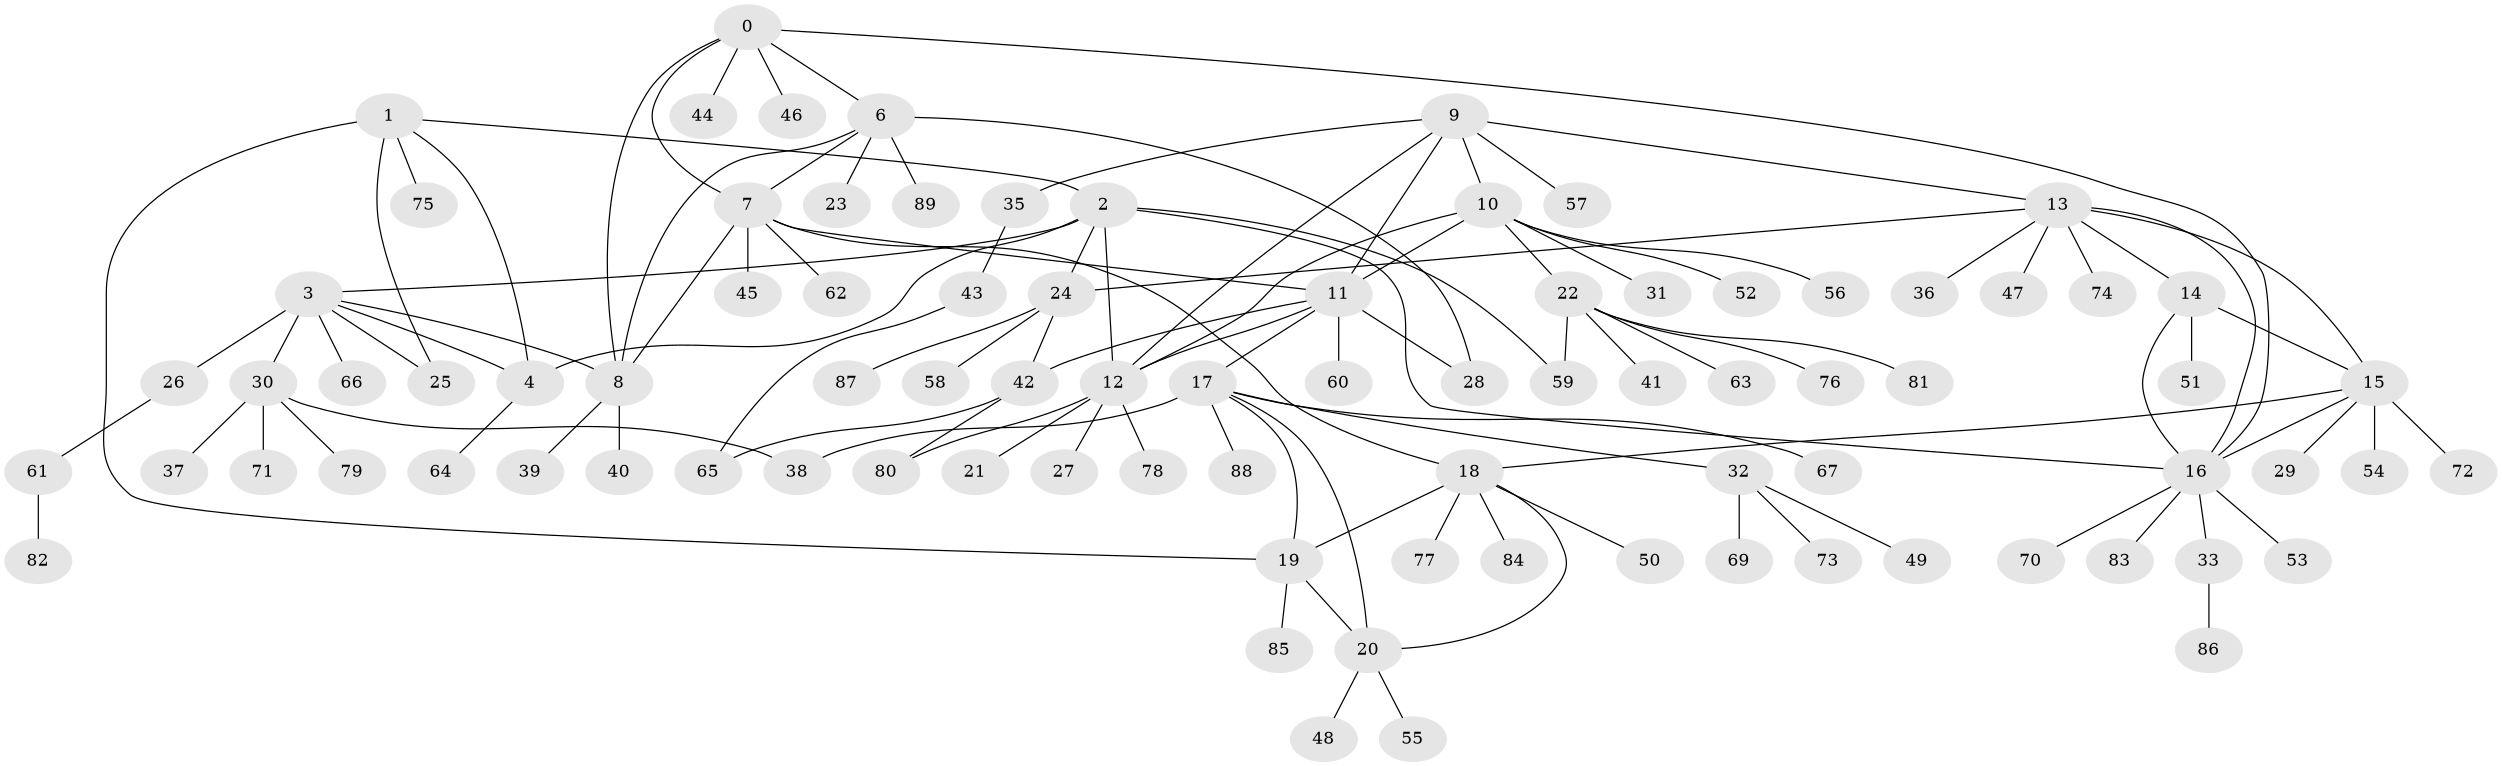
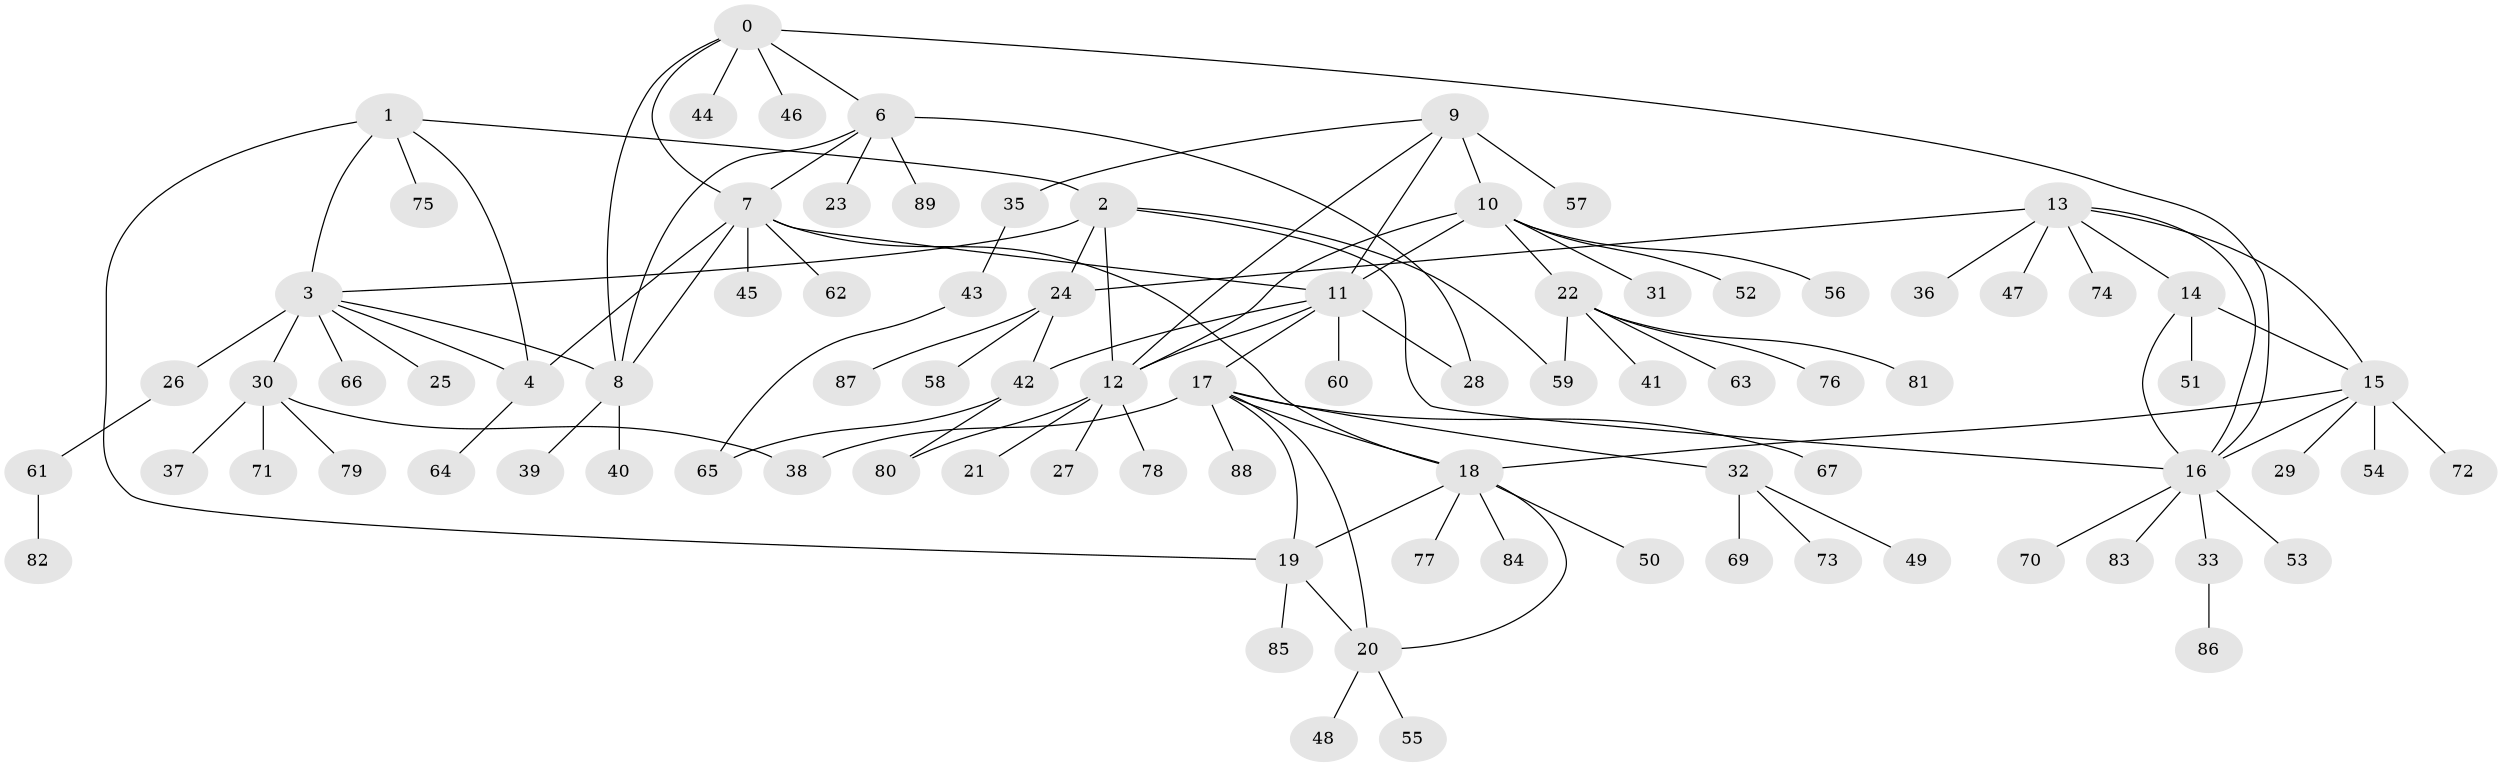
(1757, 161) -> none
(386, 254) -> (332, 199)
(831, 336) -> (628, 300)
none -> (1313, 425)
